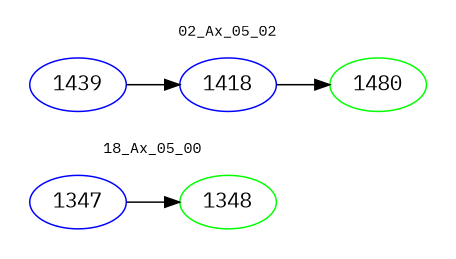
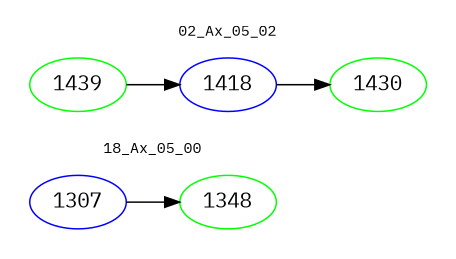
(78, 85) -> (78, 85)
(378, 85) -> (378, 85)
(78, 202) -> (78, 202)
